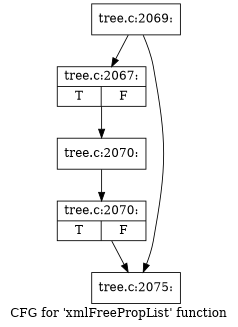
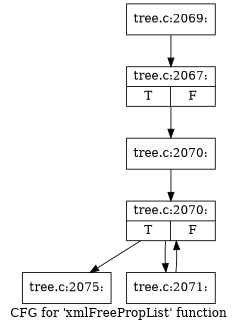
(163, 149) -> none
none -> (171, 288)
